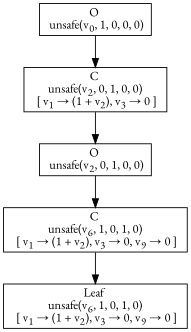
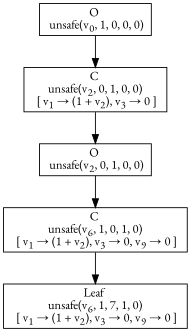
(119, 305) -> (119, 305)
